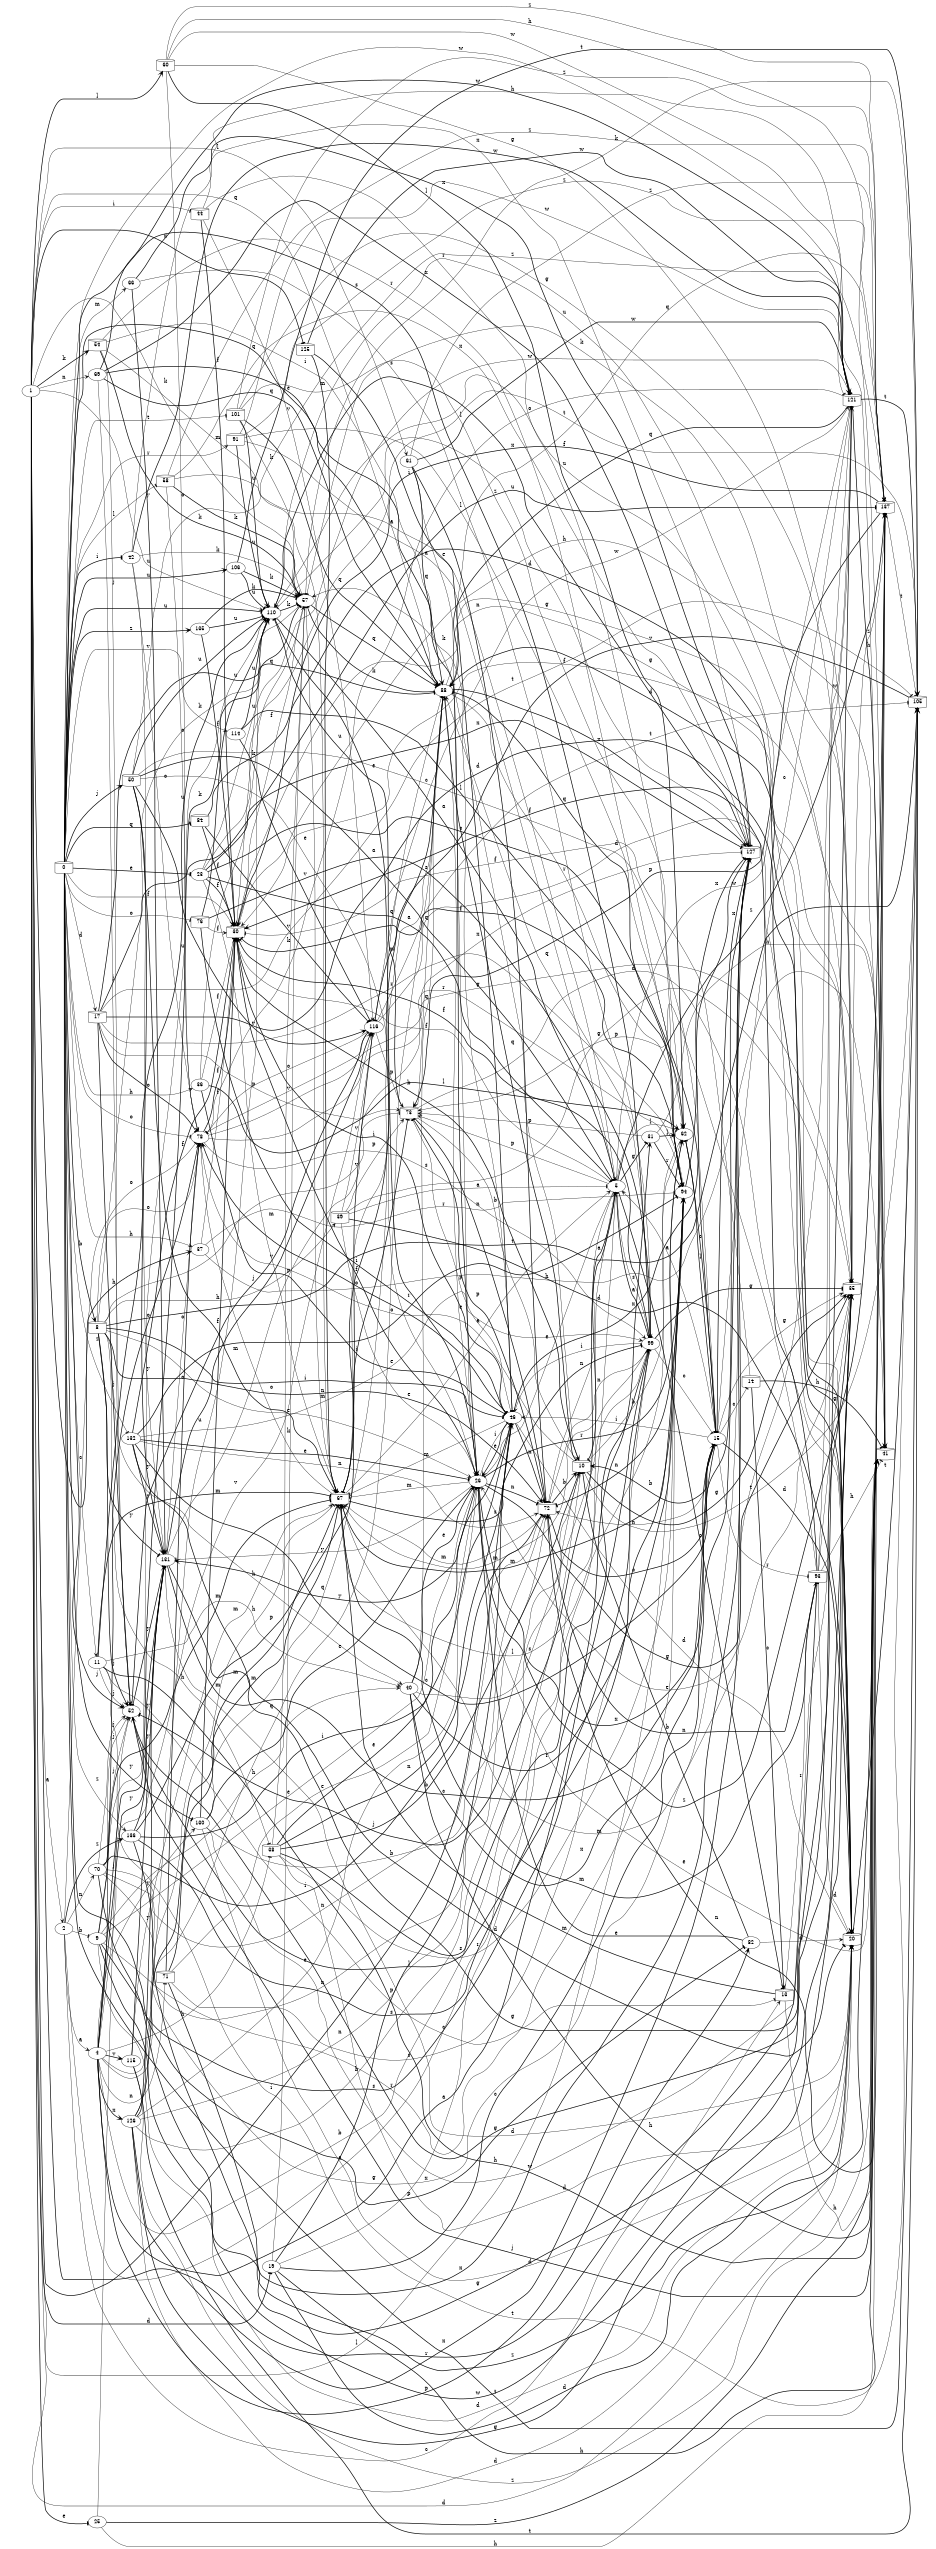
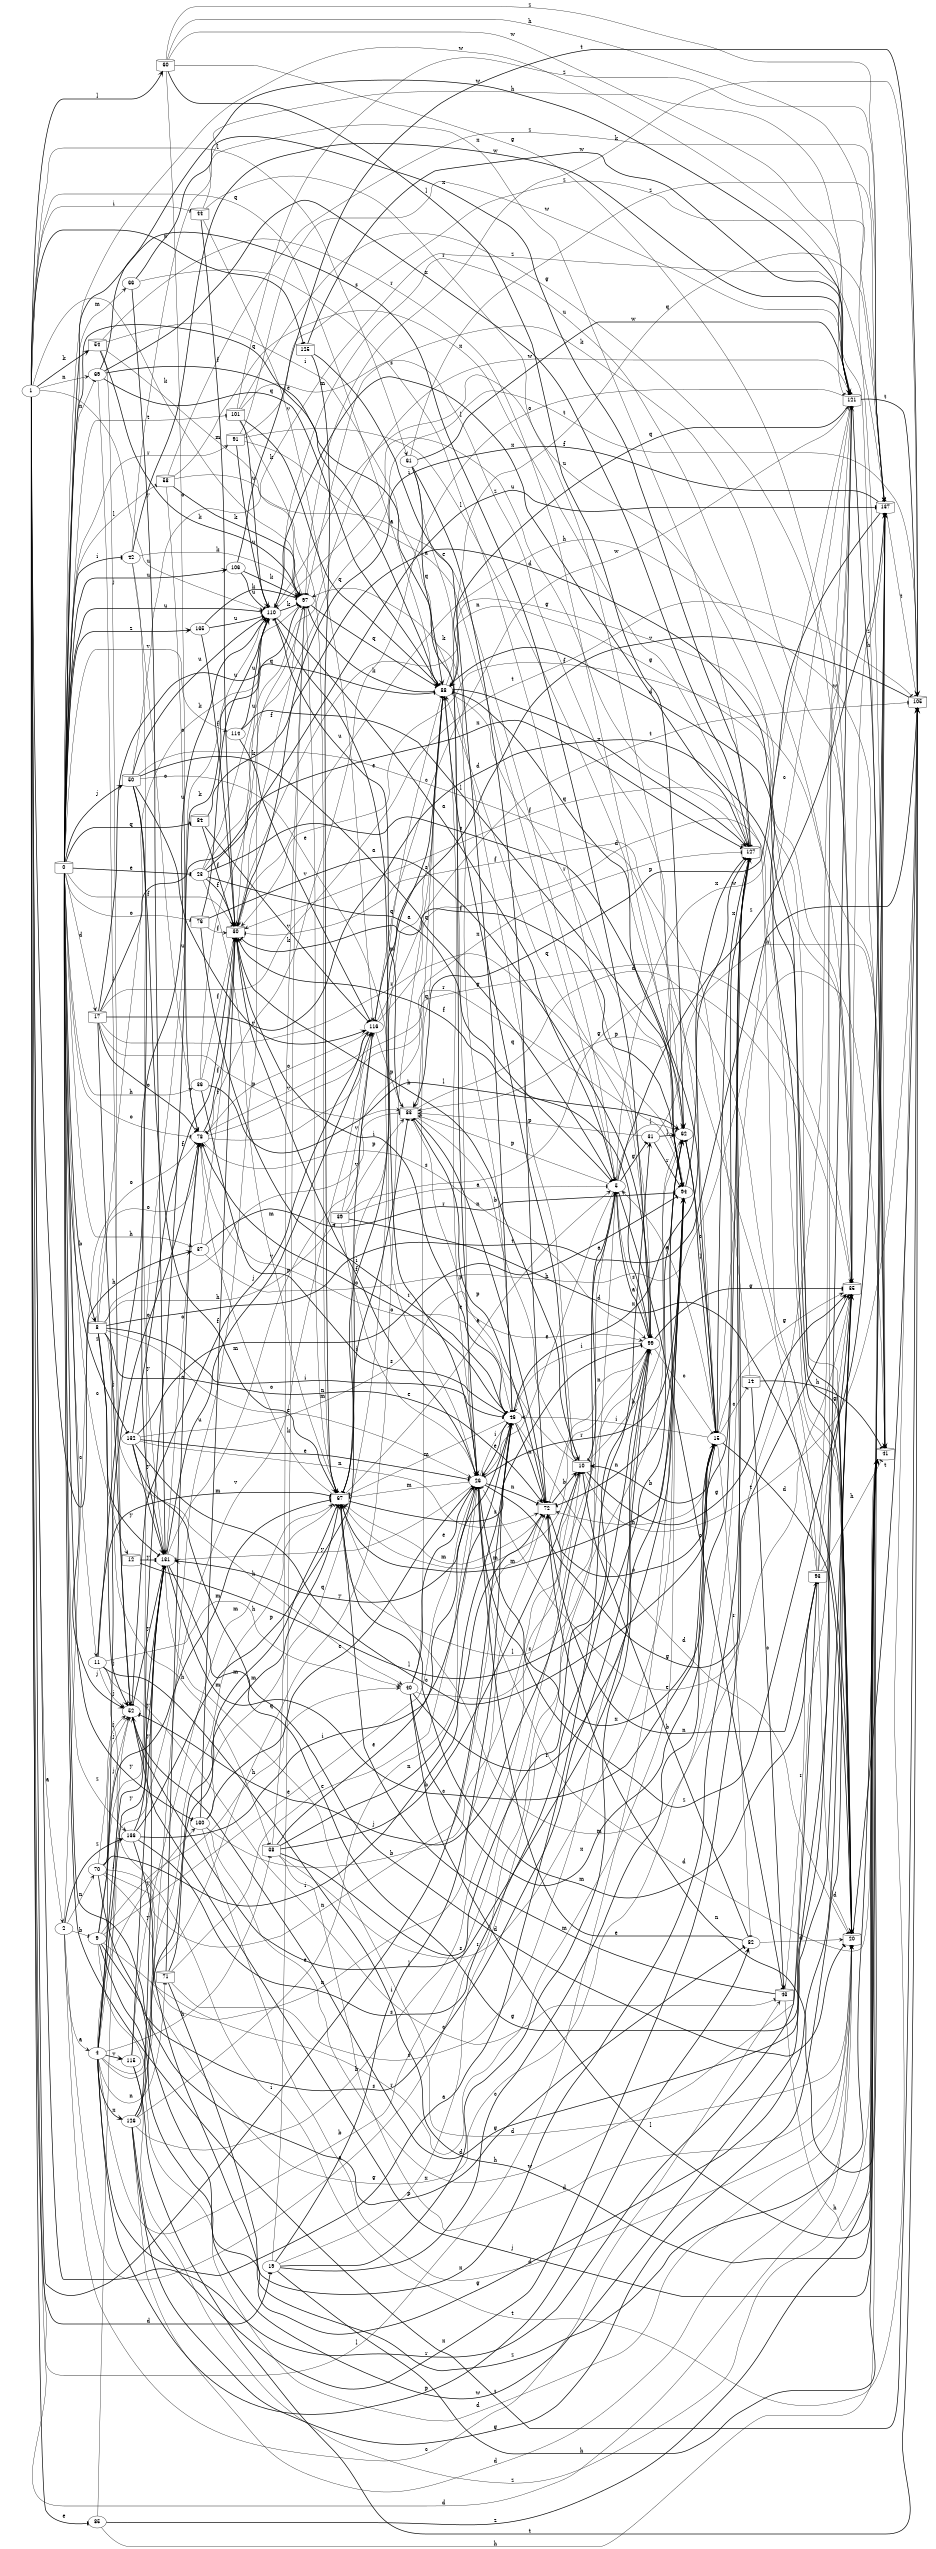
(305, 601) -> (305, 601)
none -> (68, 620)
(766, 961) -> (766, 961)
(439, 1029) -> none
(297, 1087) -> (297, 1087)
(409, 1113) -> (409, 1113)
(433, 1207) -> (433, 1207)
(73, 1228) -> (69, 1157)
(392, 1362) -> (392, 1362)
(589, 1372) -> none
(148, 1496) -> (148, 1496)
(733, 1534) -> (737, 1690)
none -> (131, 1560)
(745, 1628) -> (745, 1628)
(421, 1786) -> (421, 1786)
(684, 1862) -> (684, 1862)
(461, 1904) -> none
(392, 1990) -> (392, 1990)
(784, 1995) -> (784, 1995)
(651, 2126) -> (651, 2126)
(660, 2345) -> (586, 1914)
(97, 2522) -> (97, 2522)
